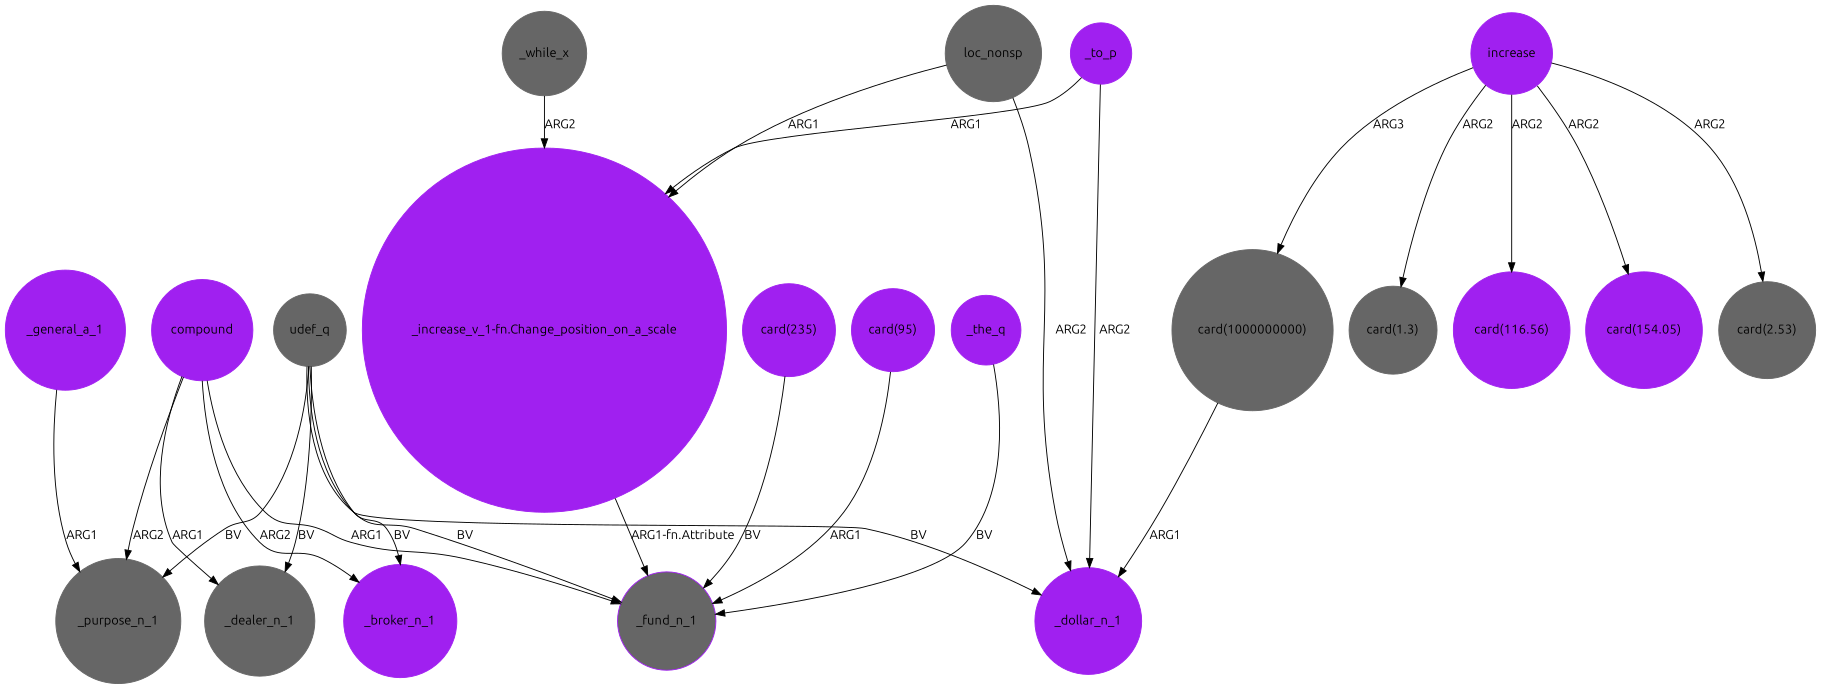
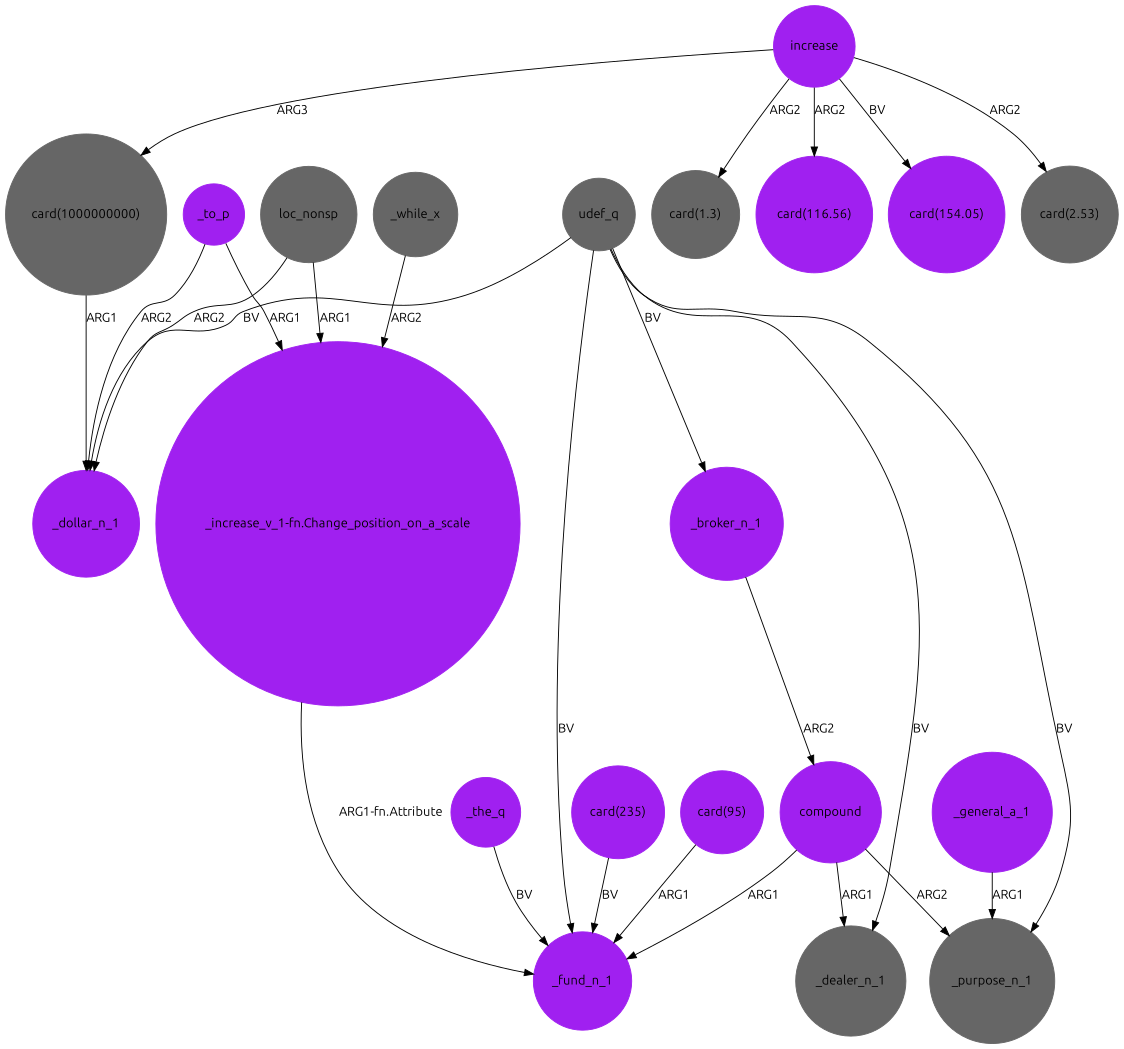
(1584, 125) -> (878, 111)
(237, 513) -> (778, 666)
(667, 621) -> (583, 981)
